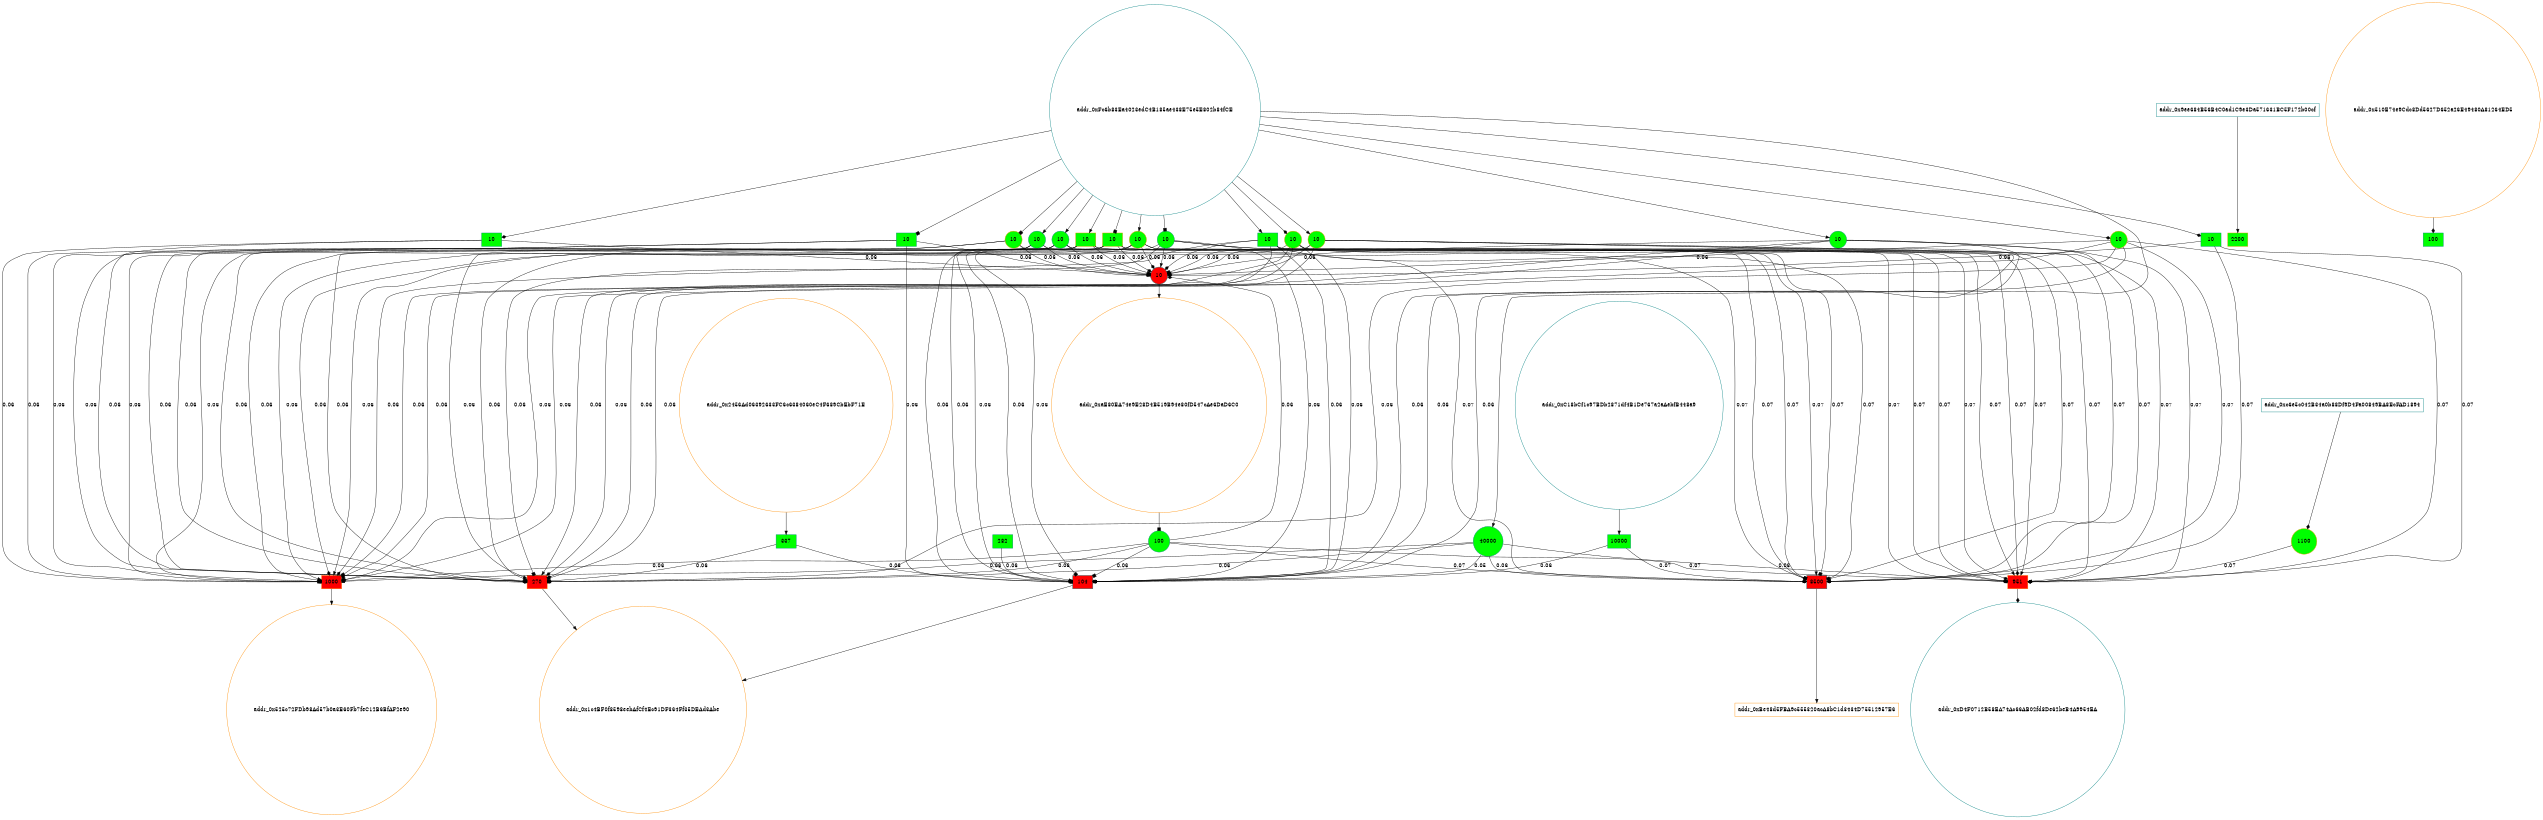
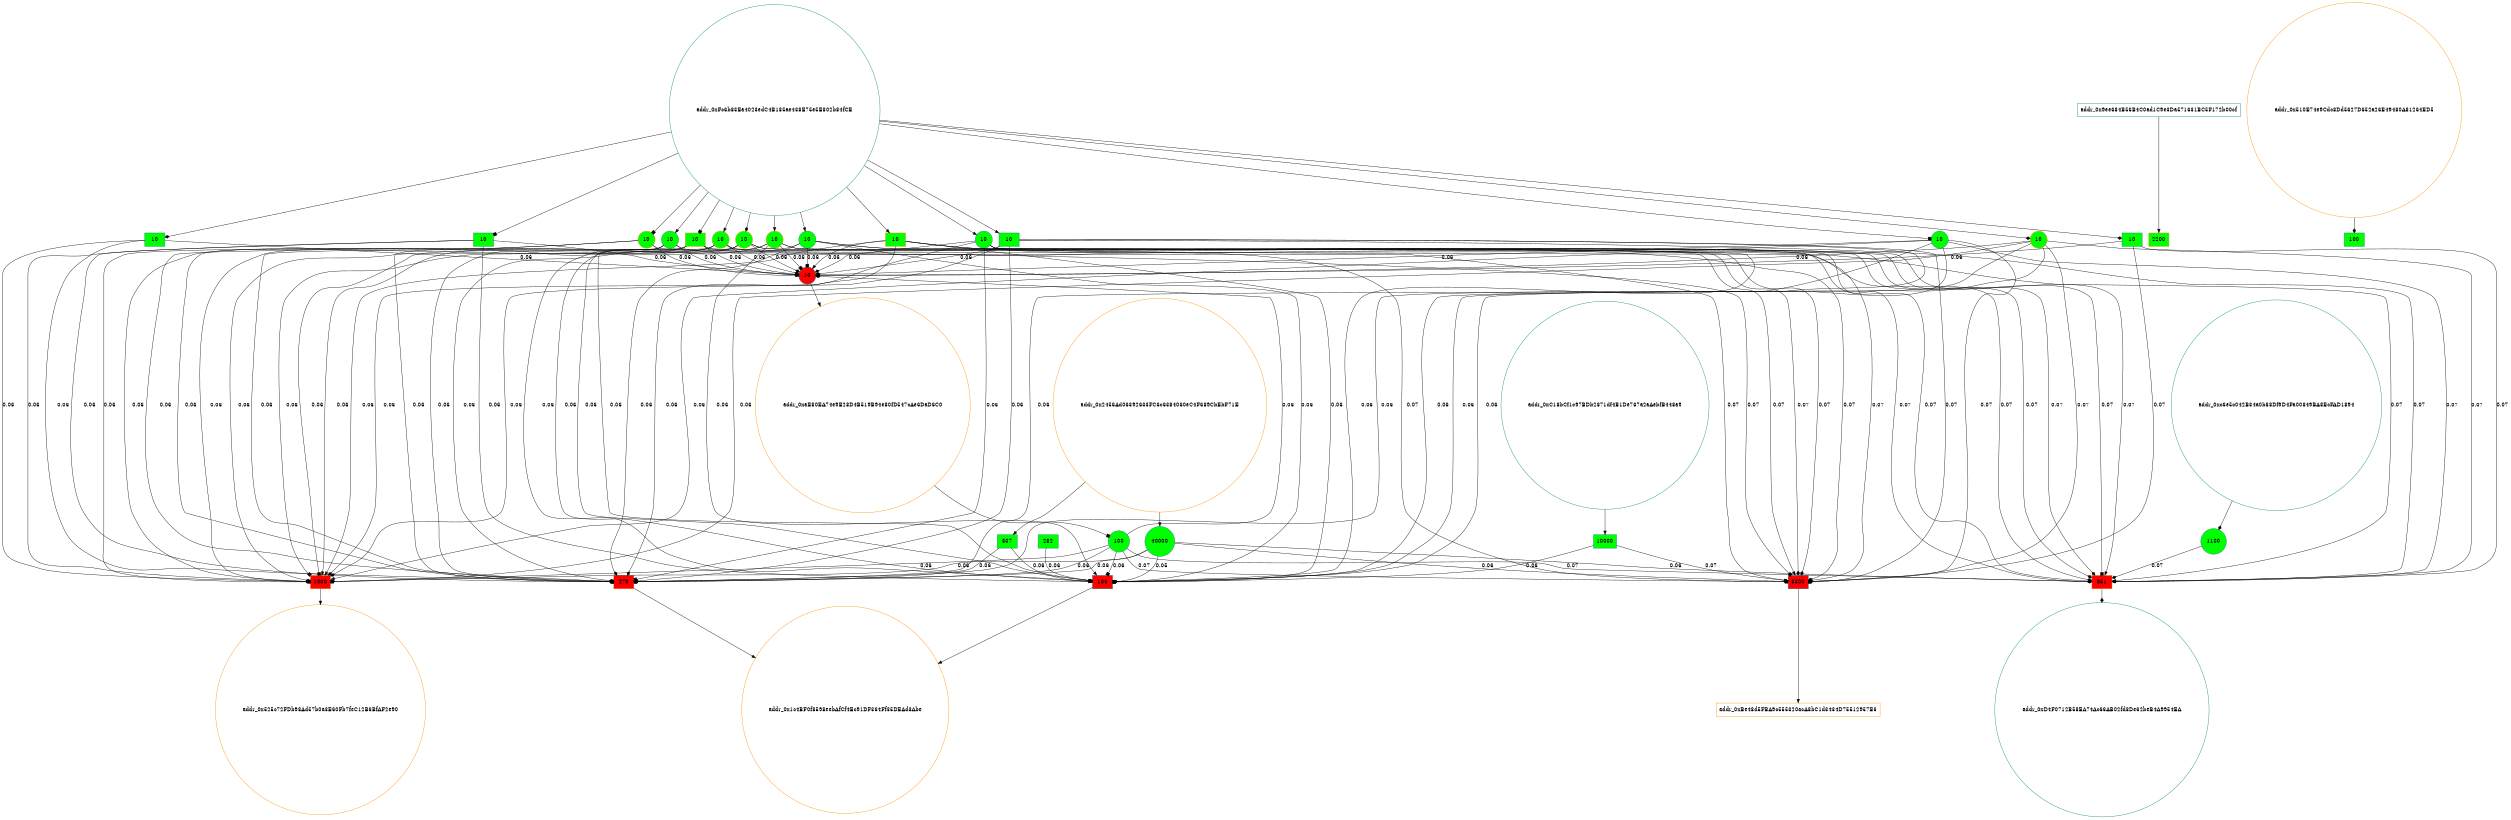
(2141, 245) -> (1160, 517)
(2342, 405) -> (2277, 405)
(2304, 541) -> (2214, 541)
